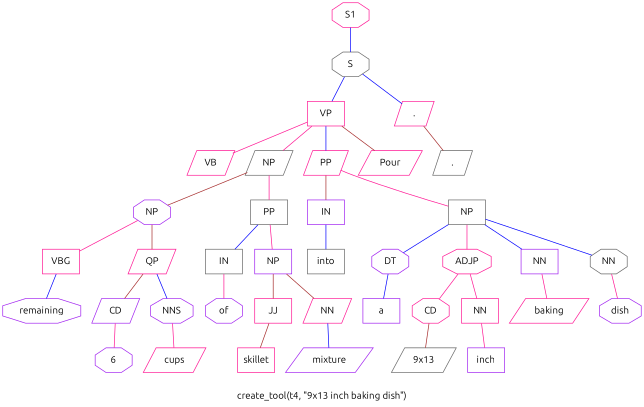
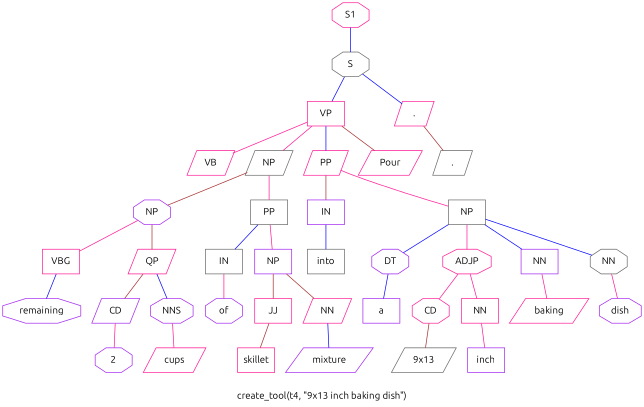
(114, 360) -> (114, 360)
